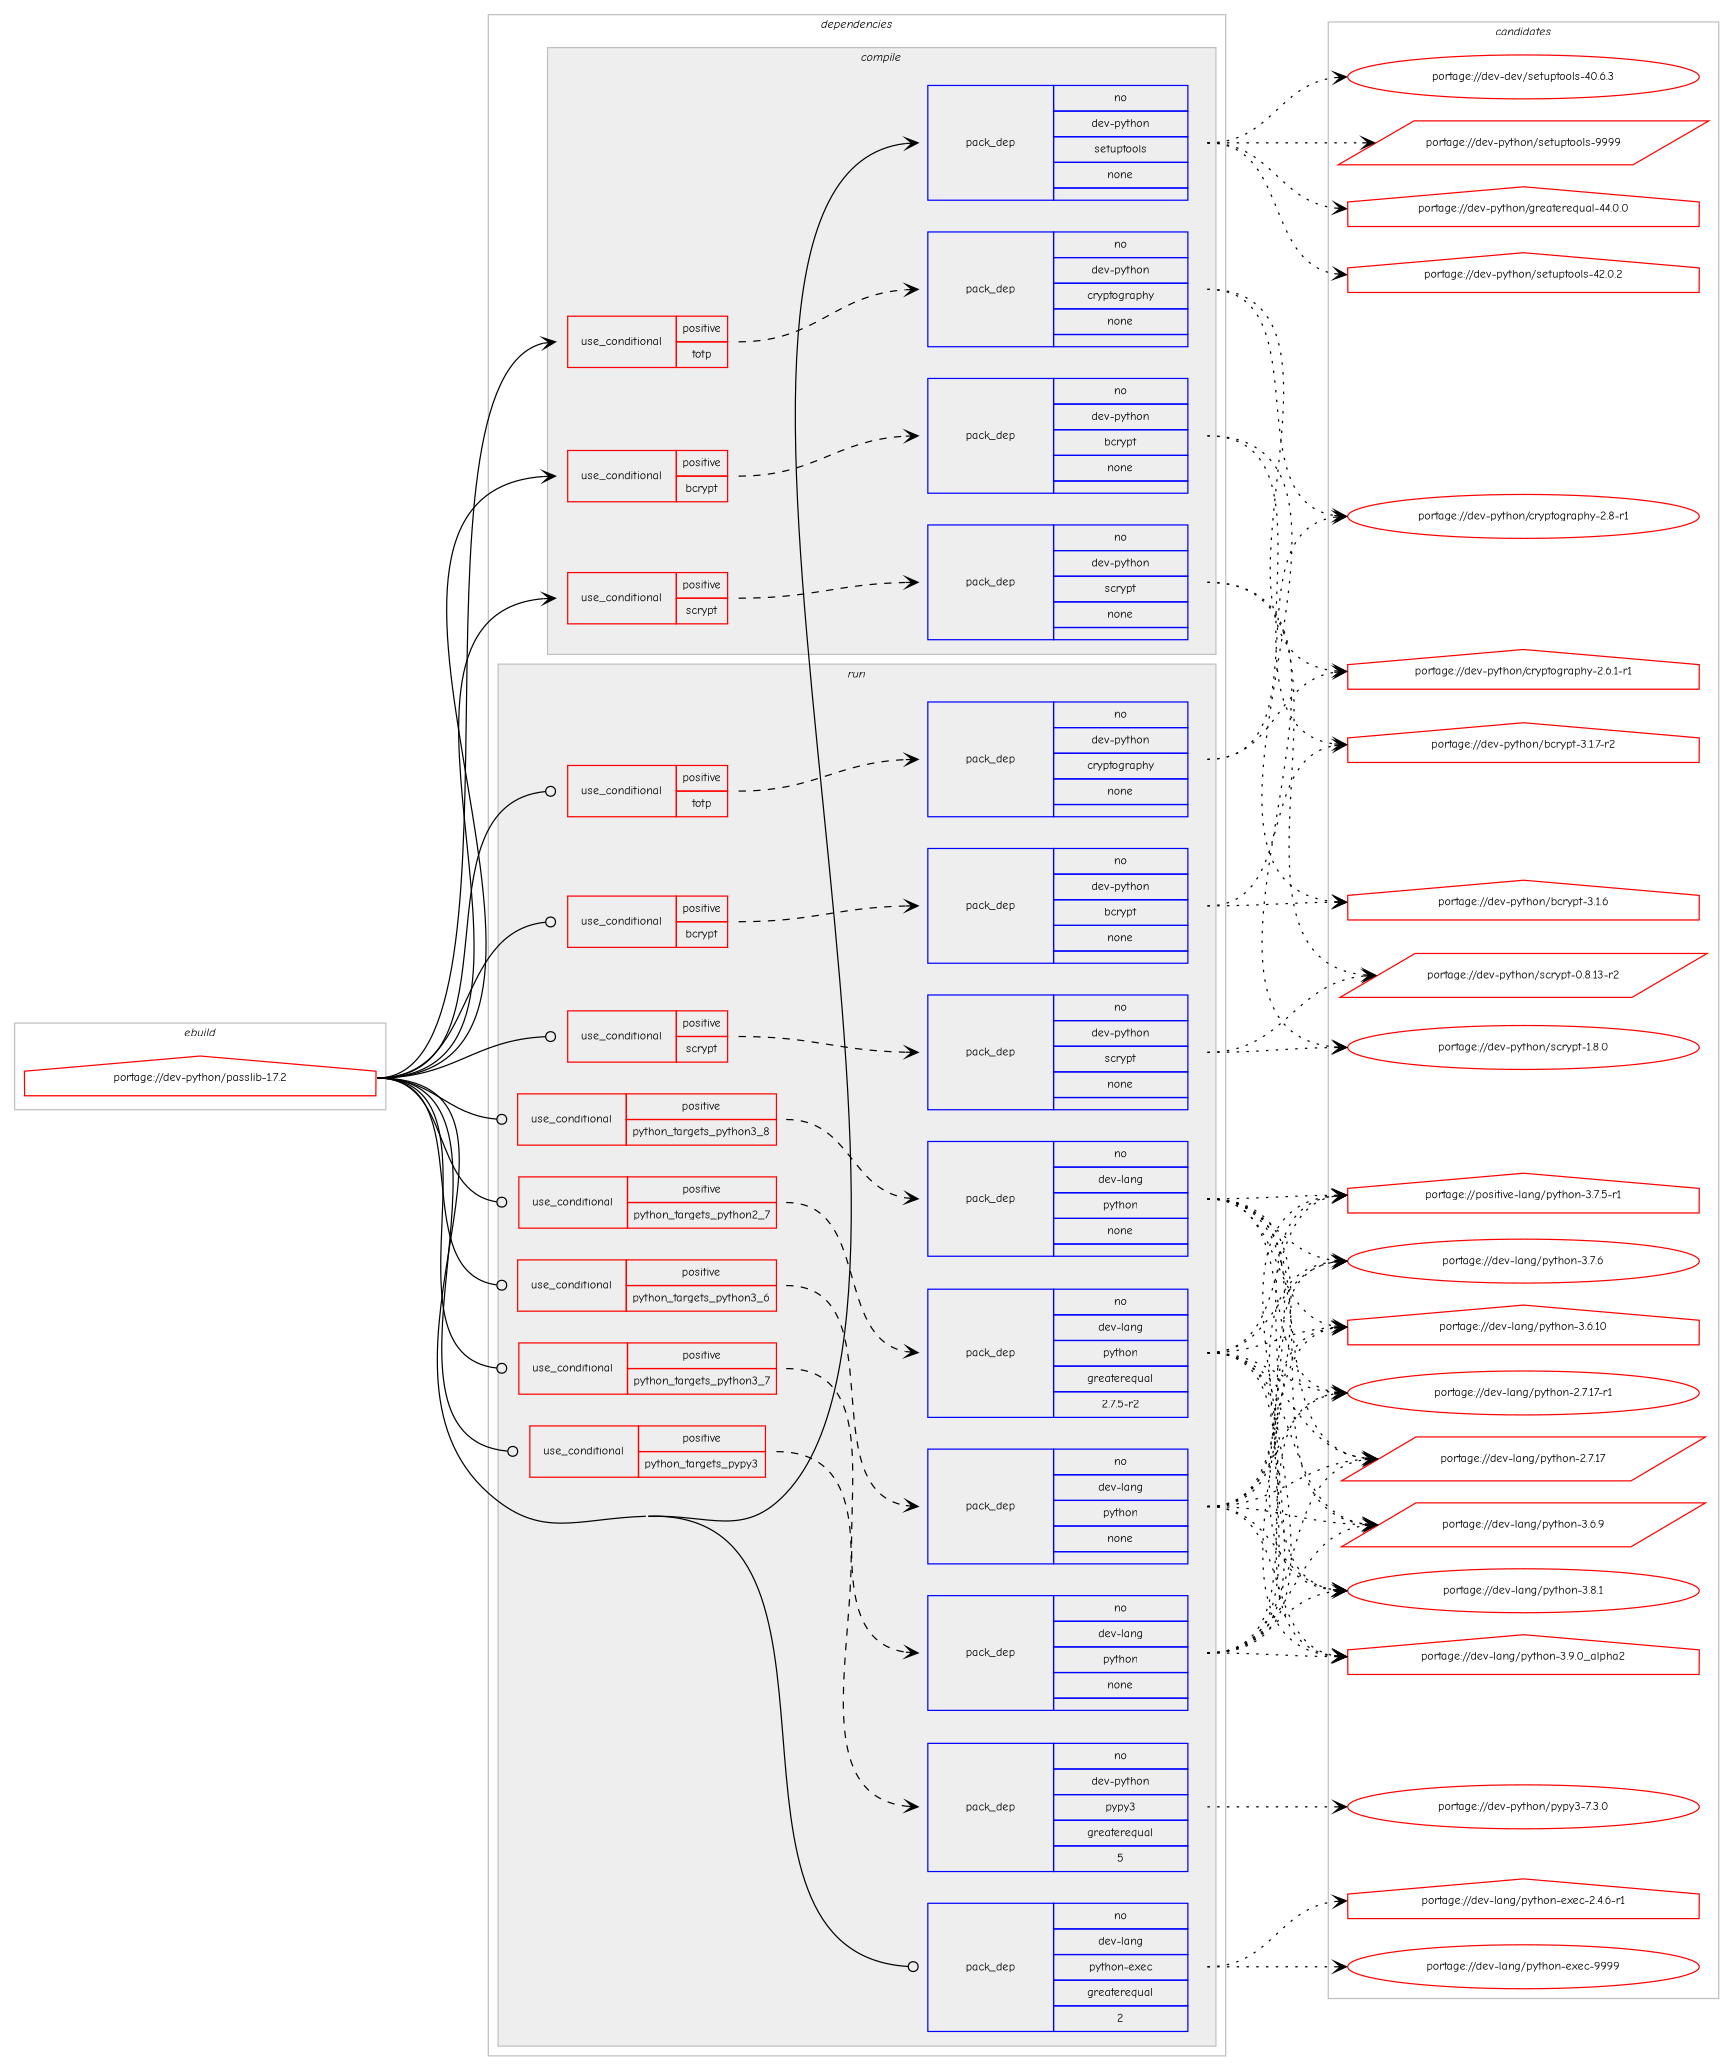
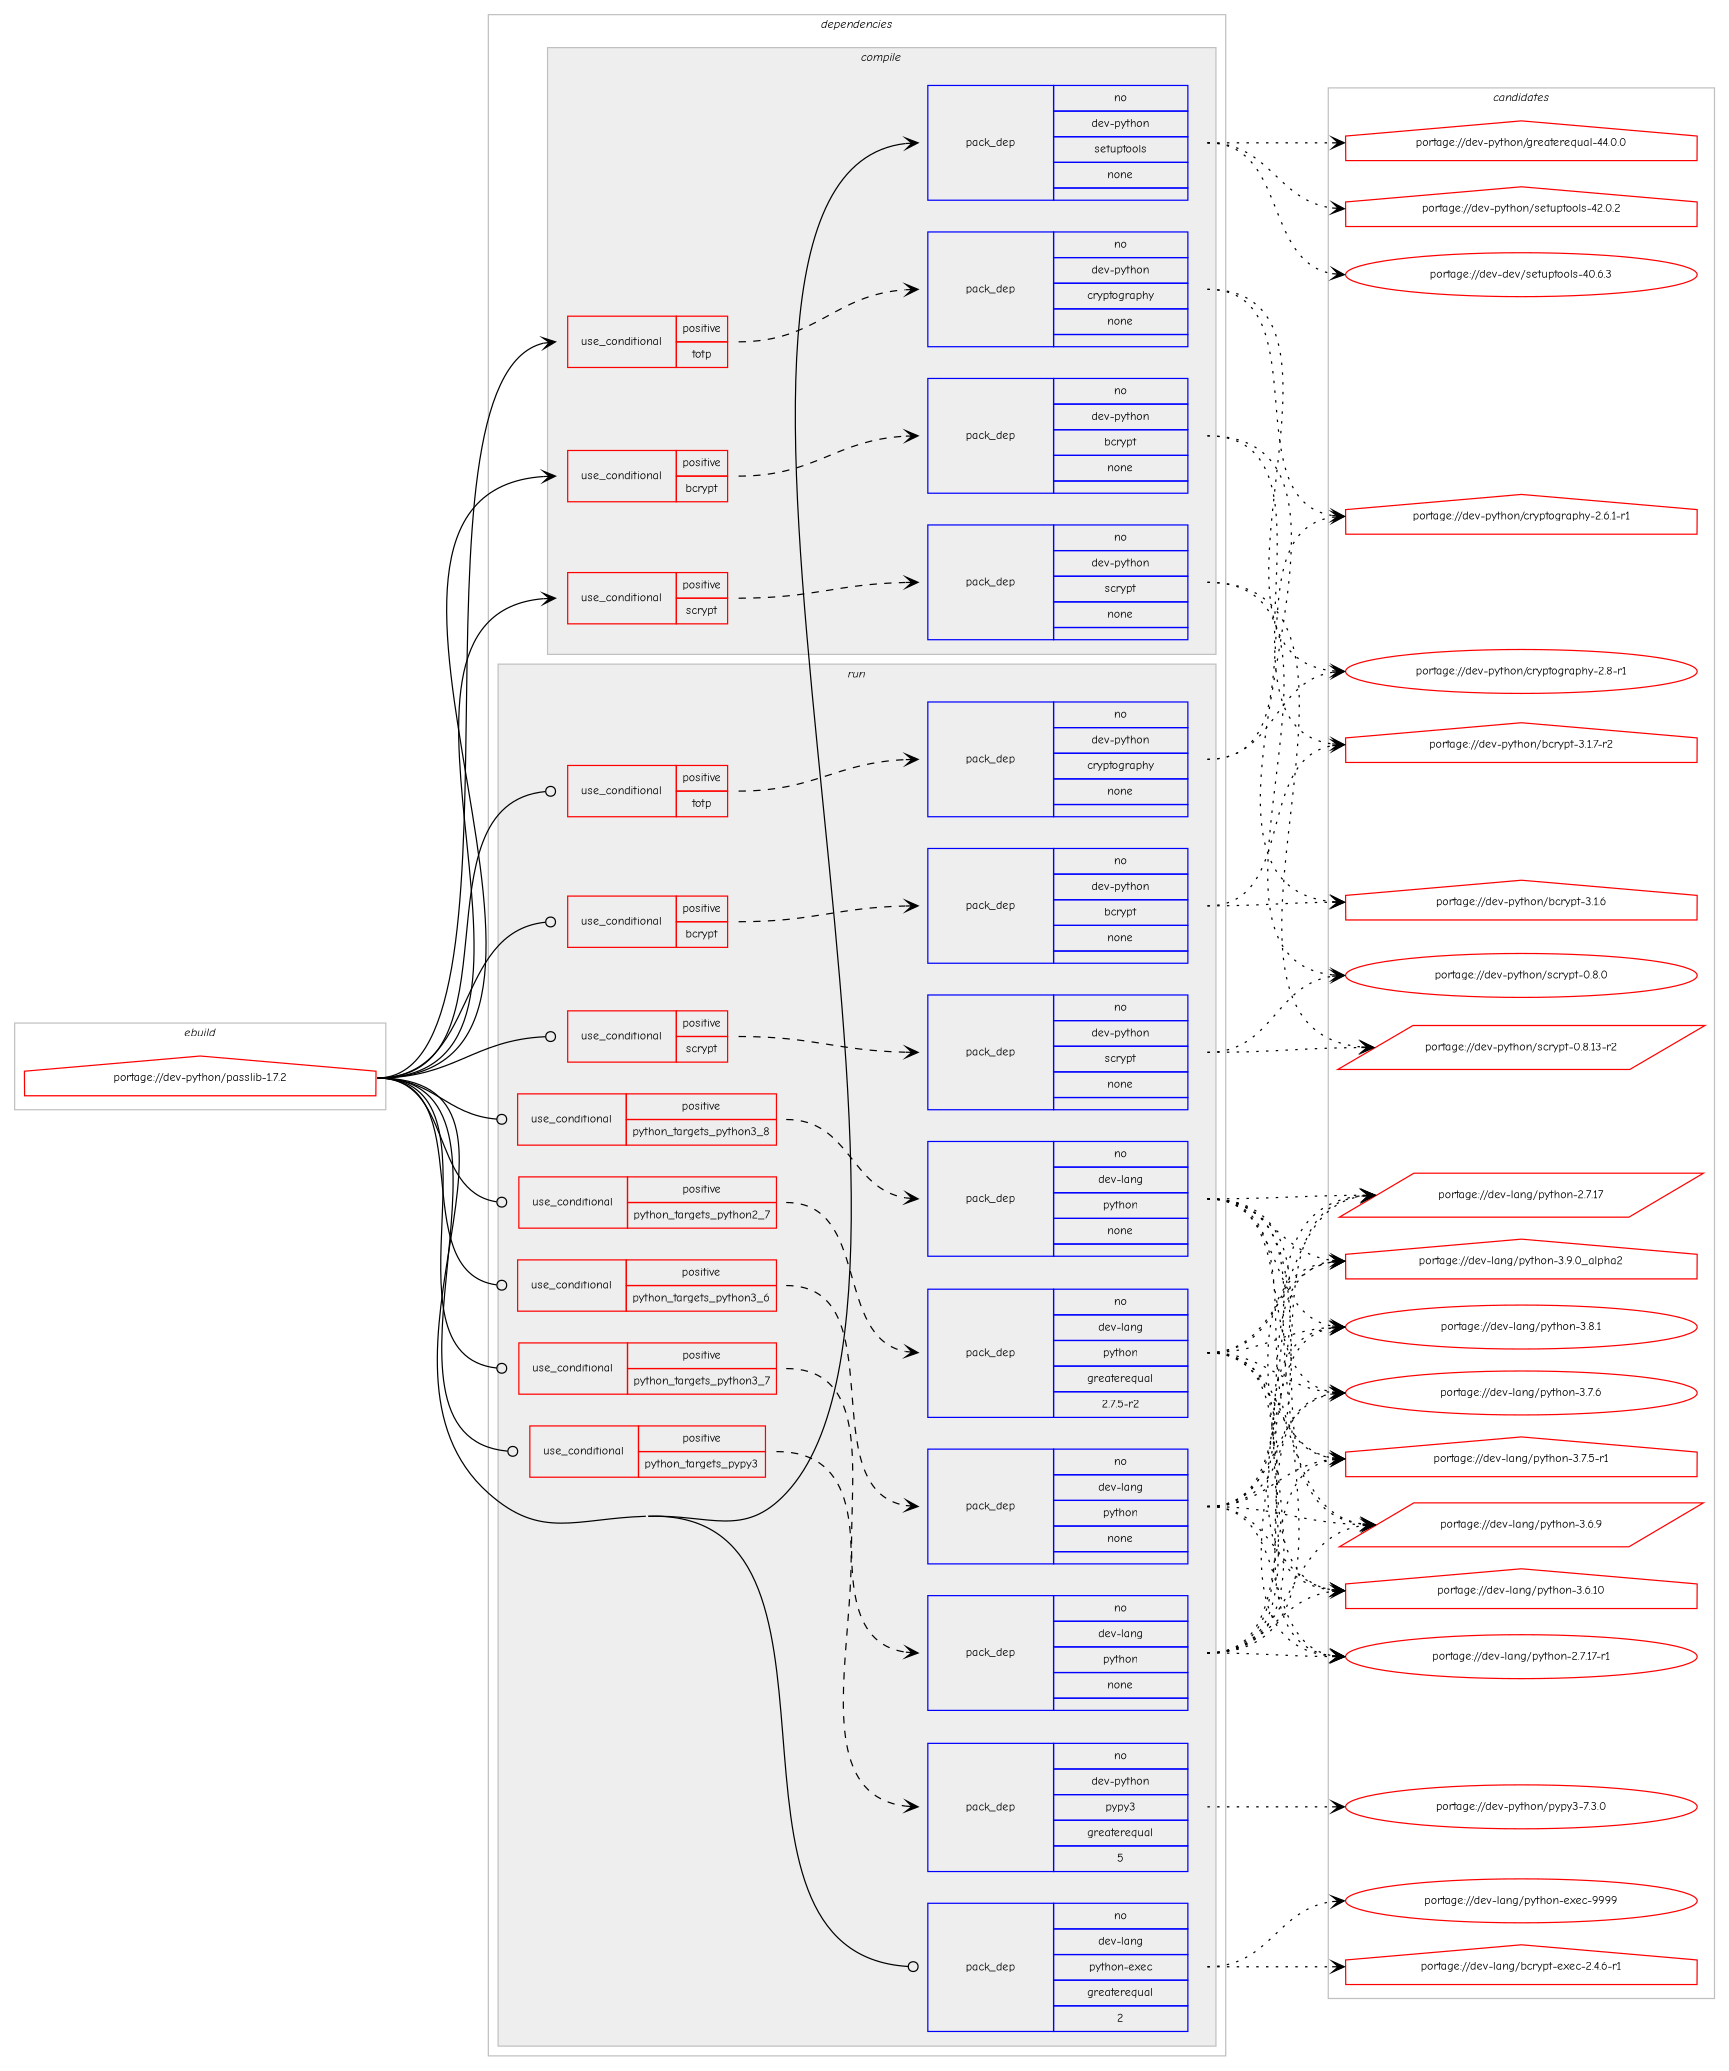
(1523, 143) -> none
(1523, 1047) -> (1521, 975)
(1523, 1195) -> (1521, 1459)
(1523, 1901) -> (1521, 1967)
